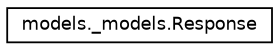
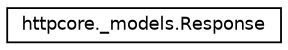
(140, 25) -> (144, 25)
